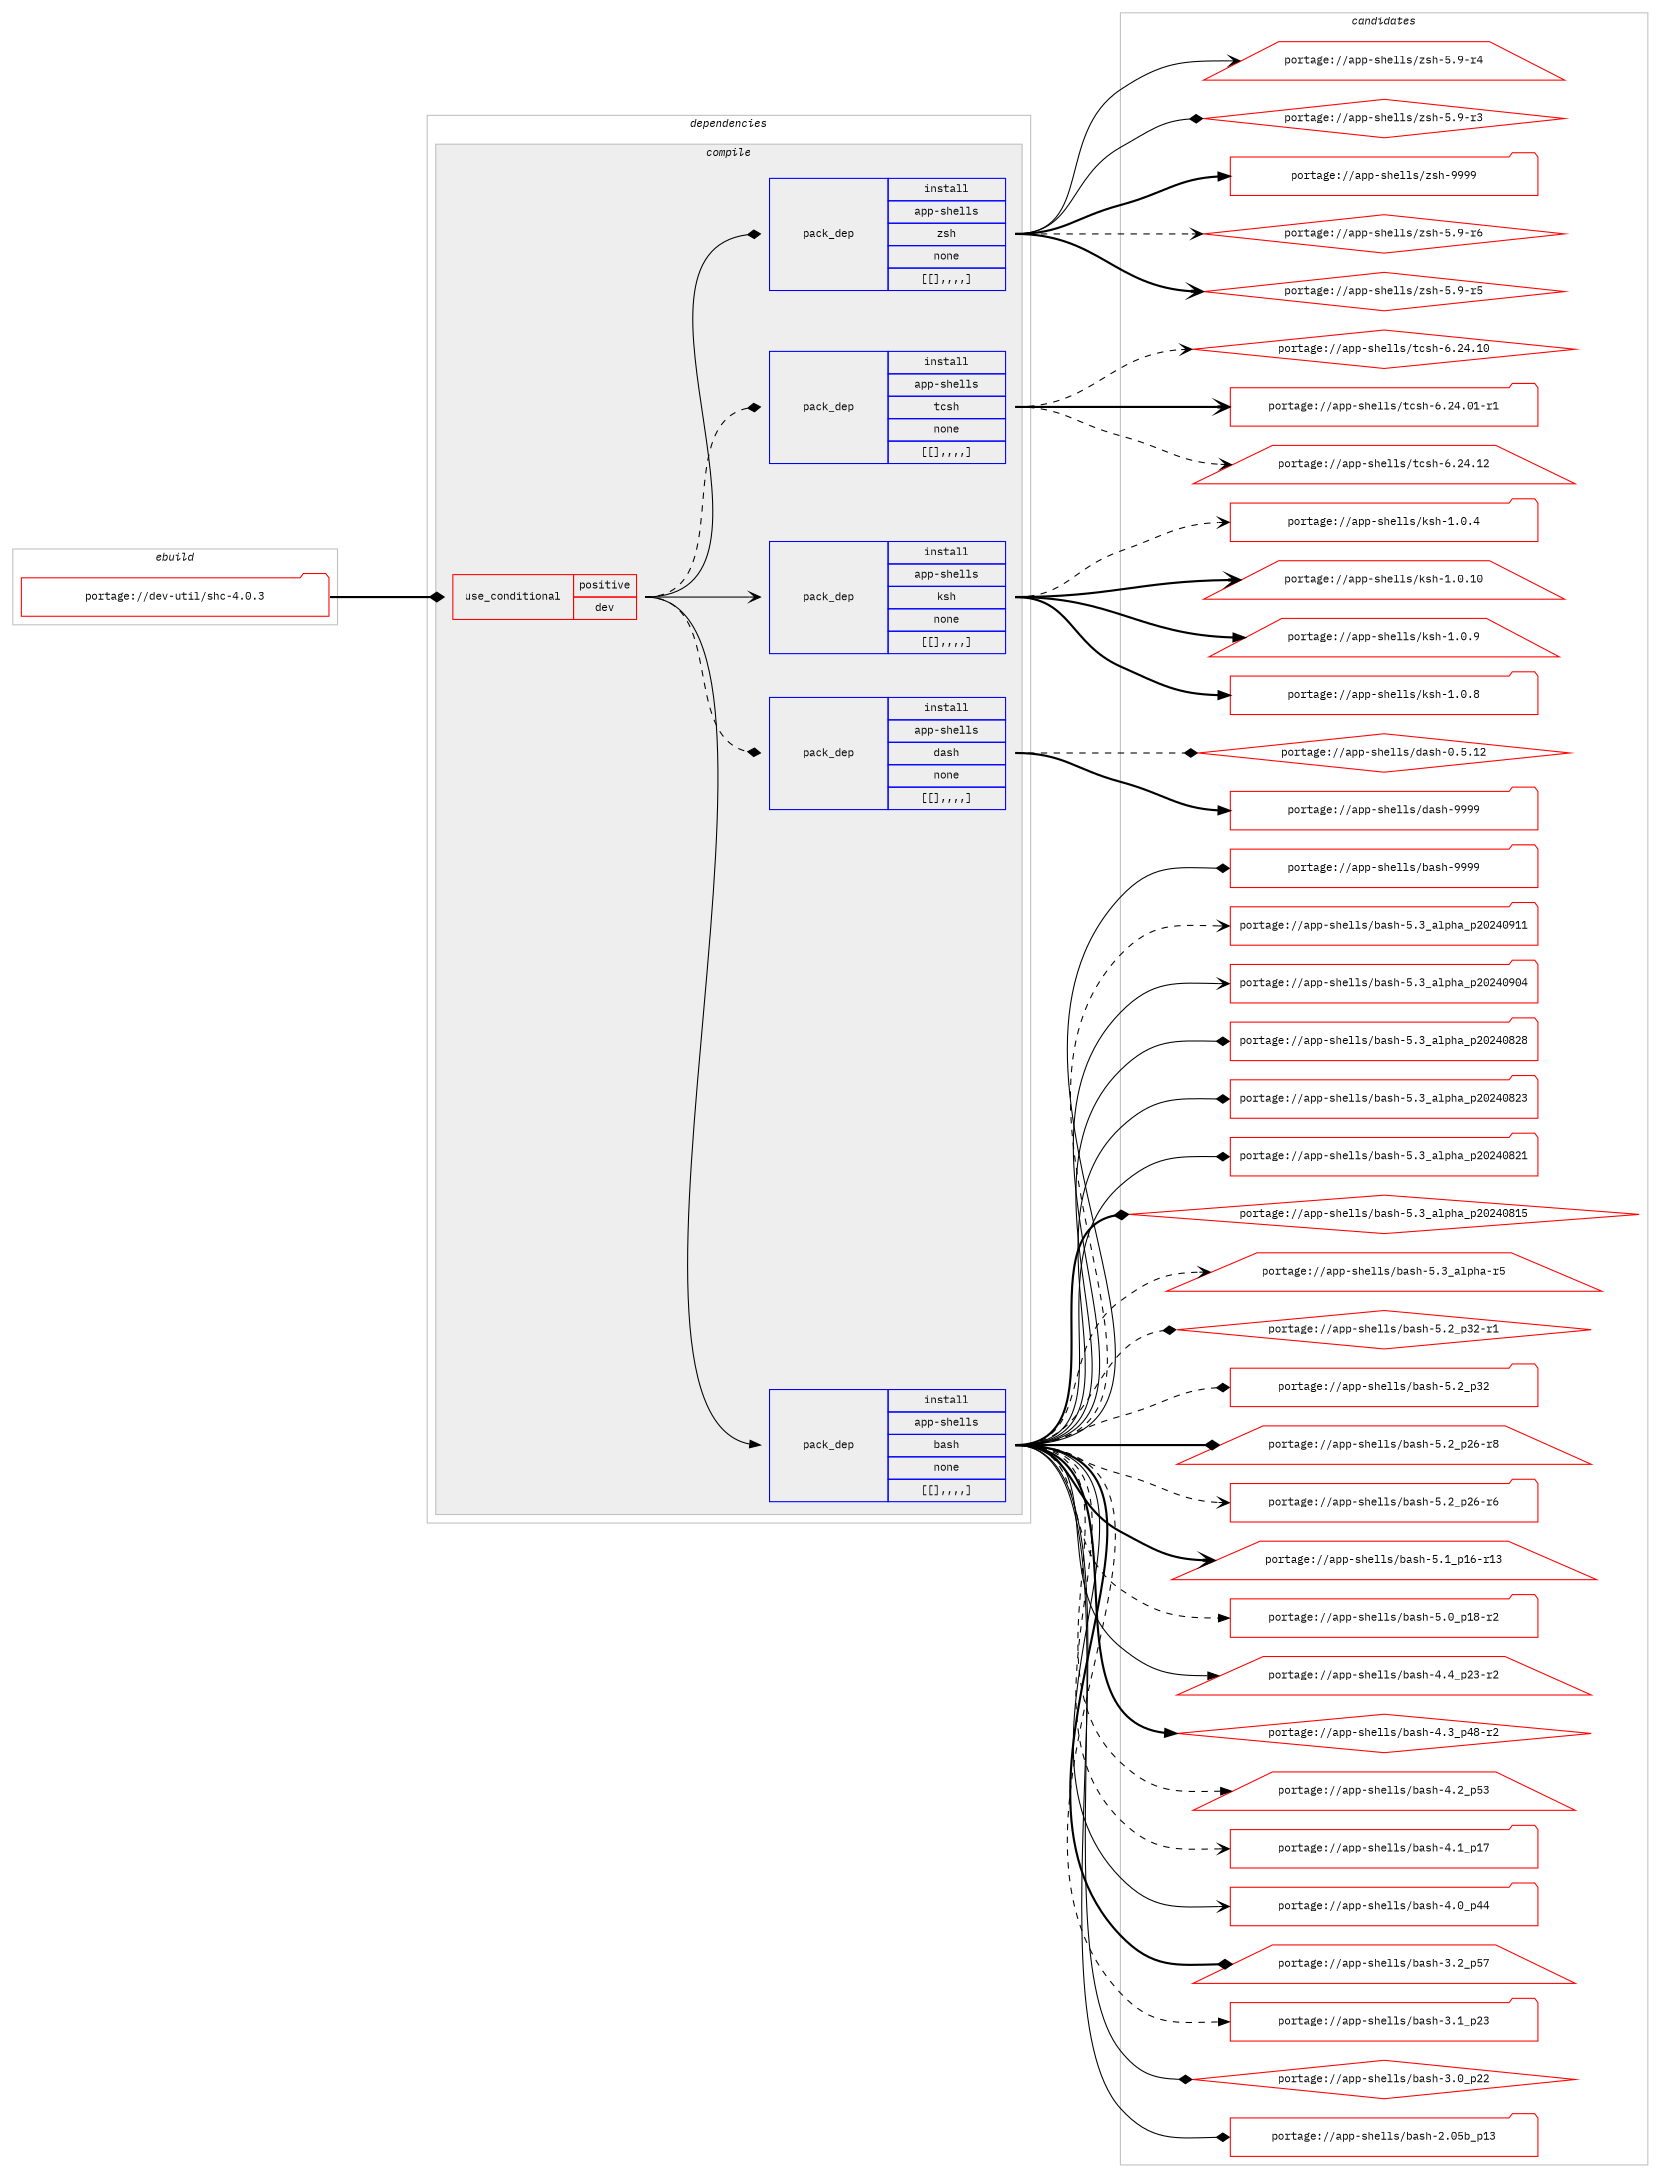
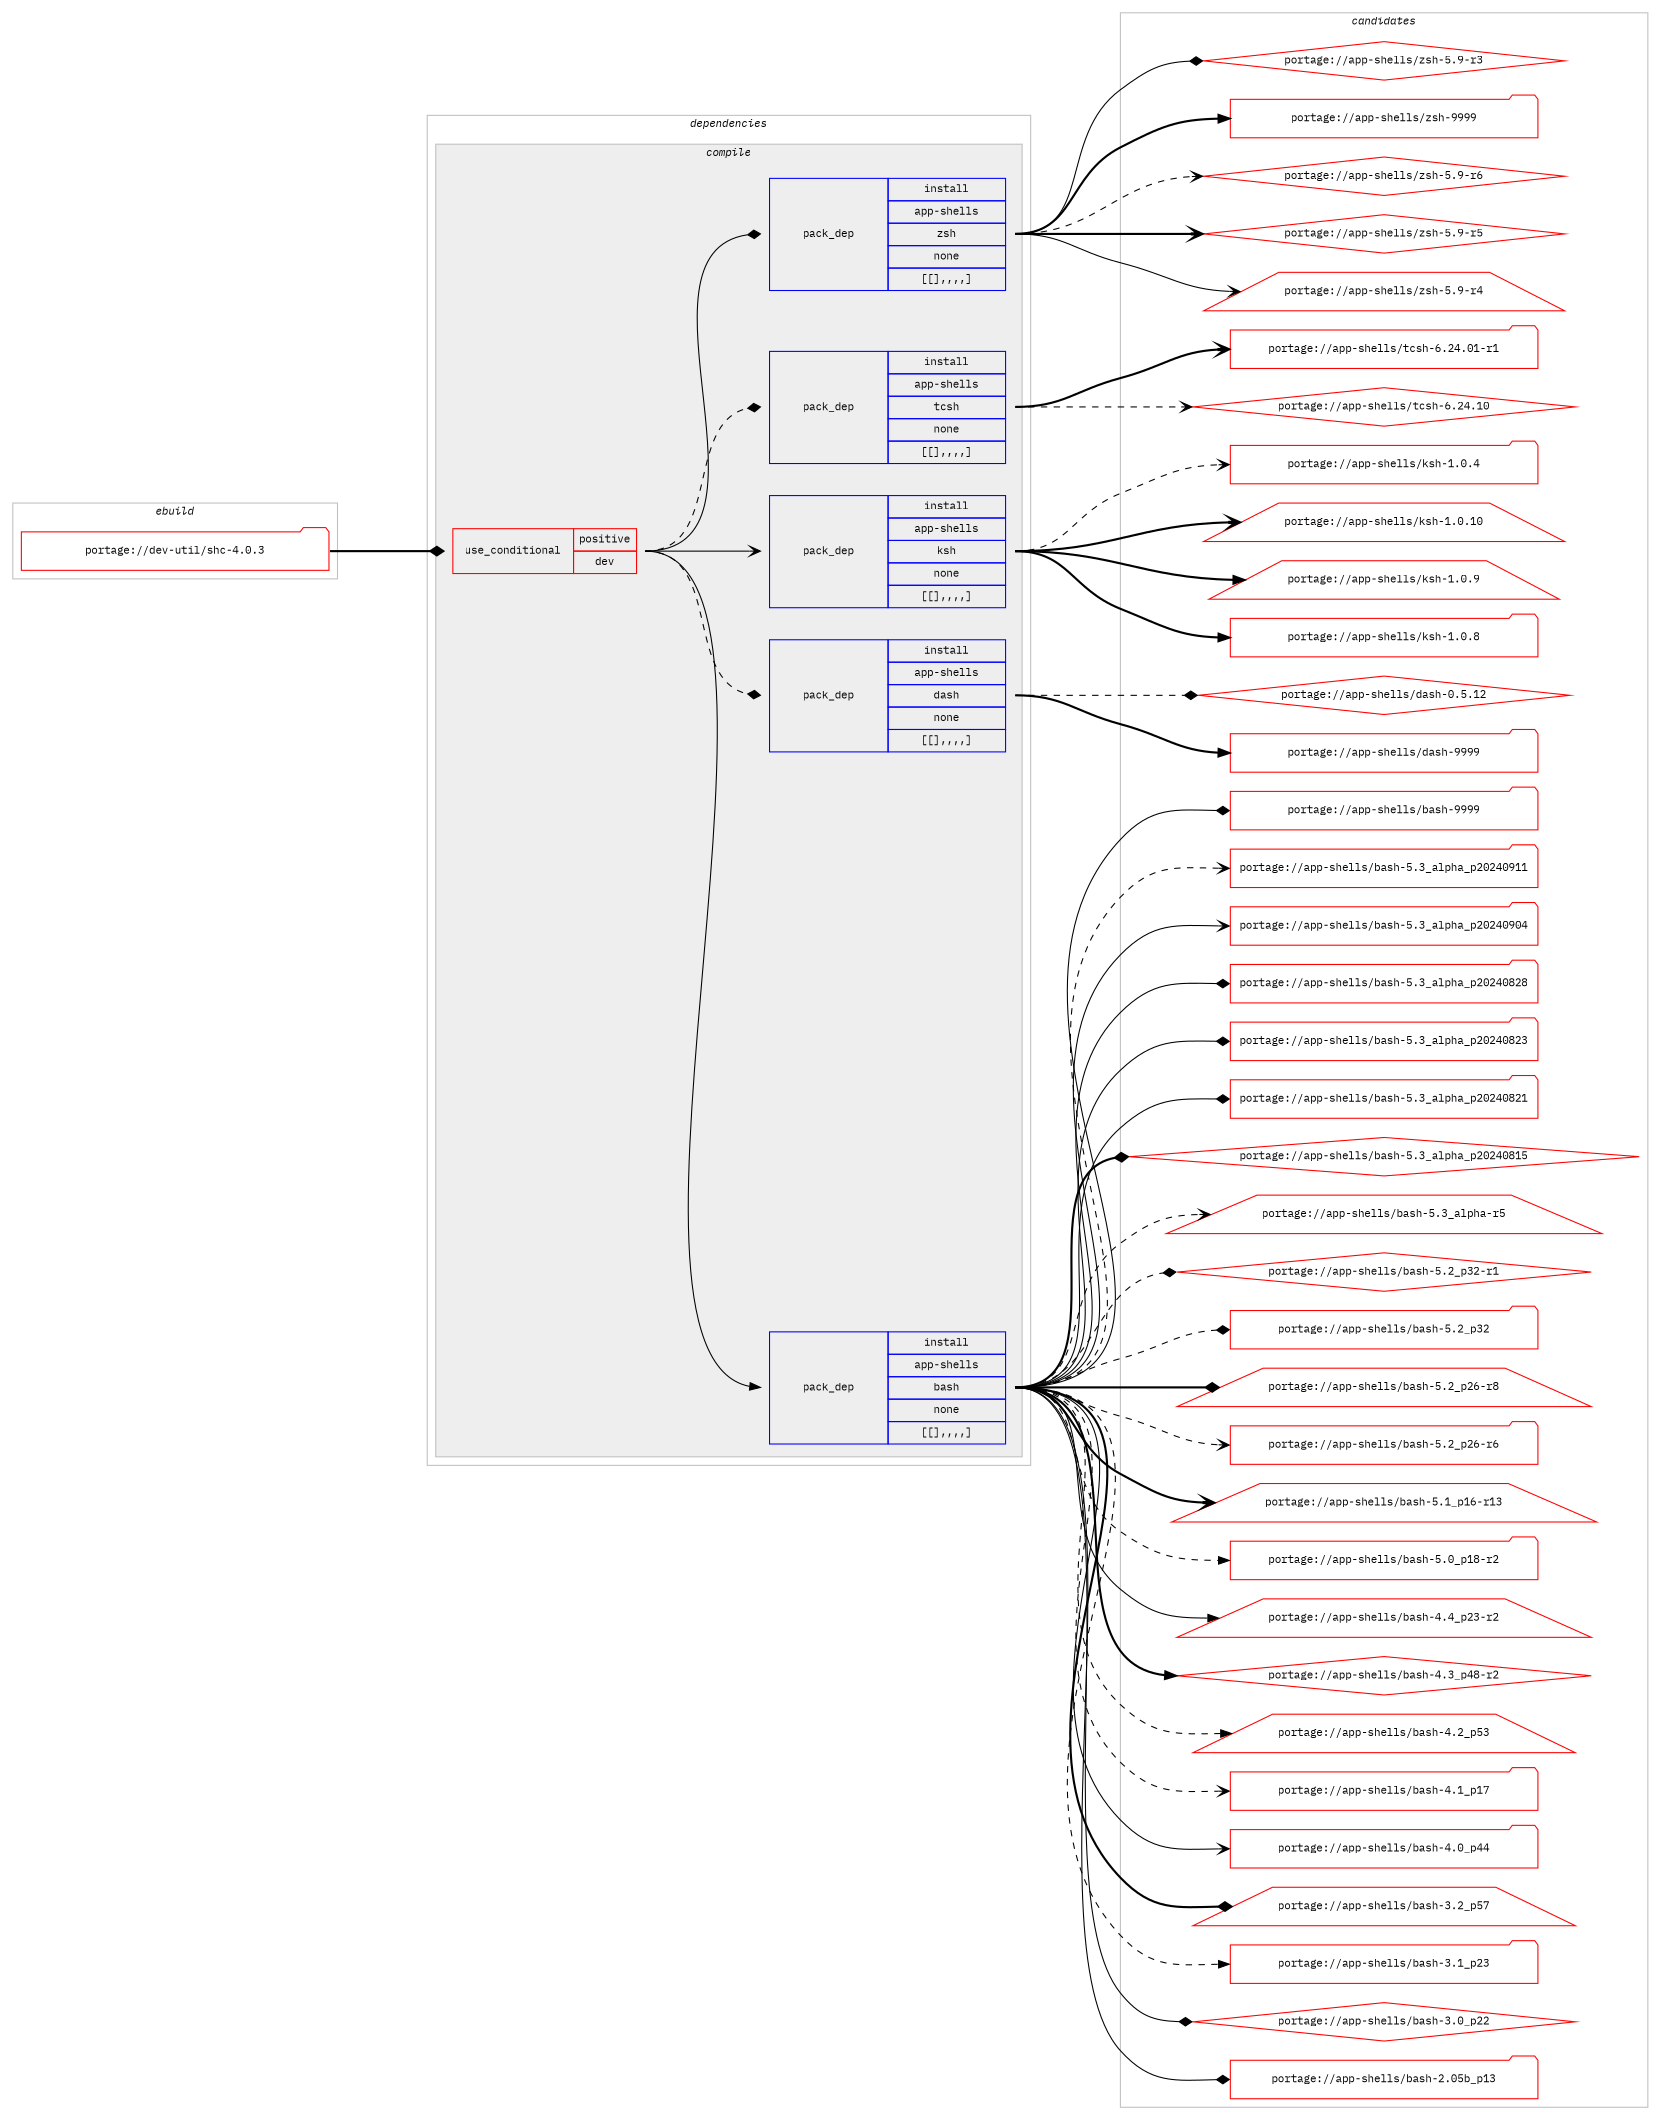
(1384, 465) -> none
